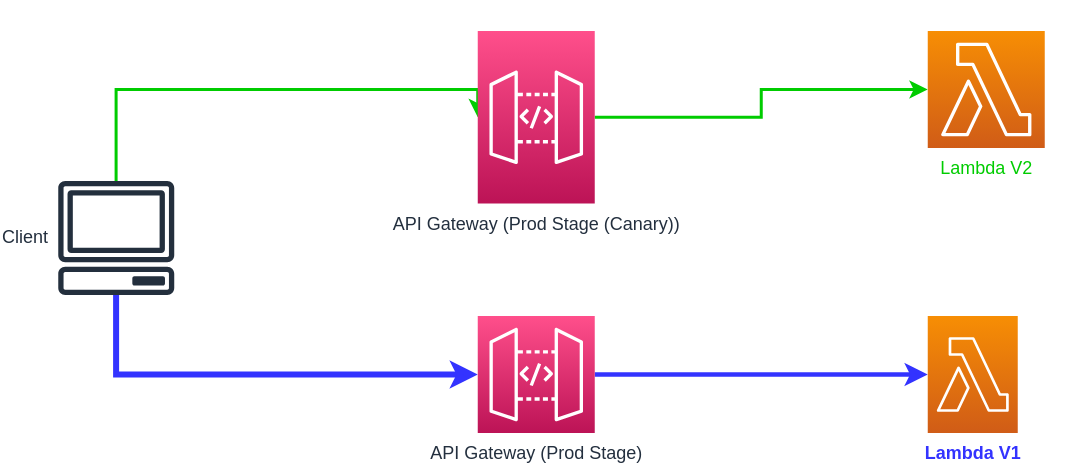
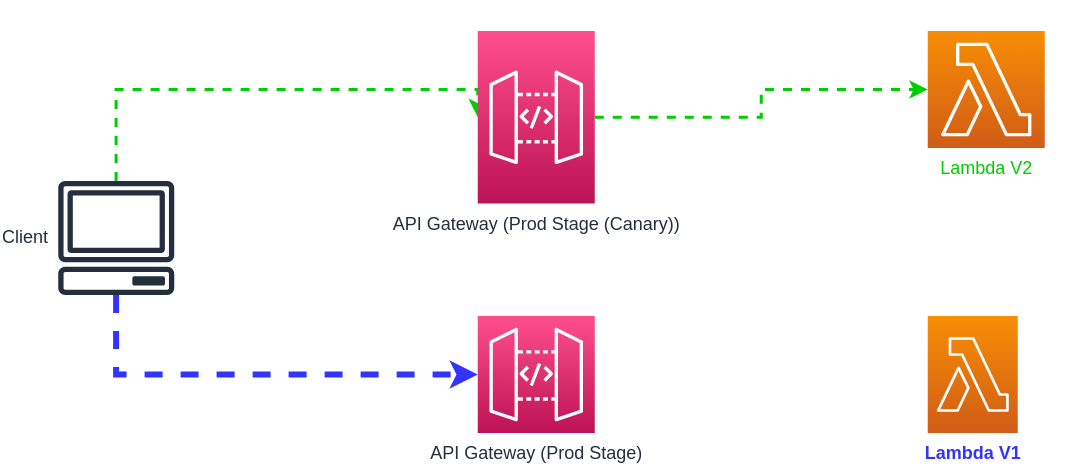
(260, 89) -> (260, 89)
(761, 109) -> (761, 109)
(116, 321) -> (116, 321)
(753, 374) -> none
